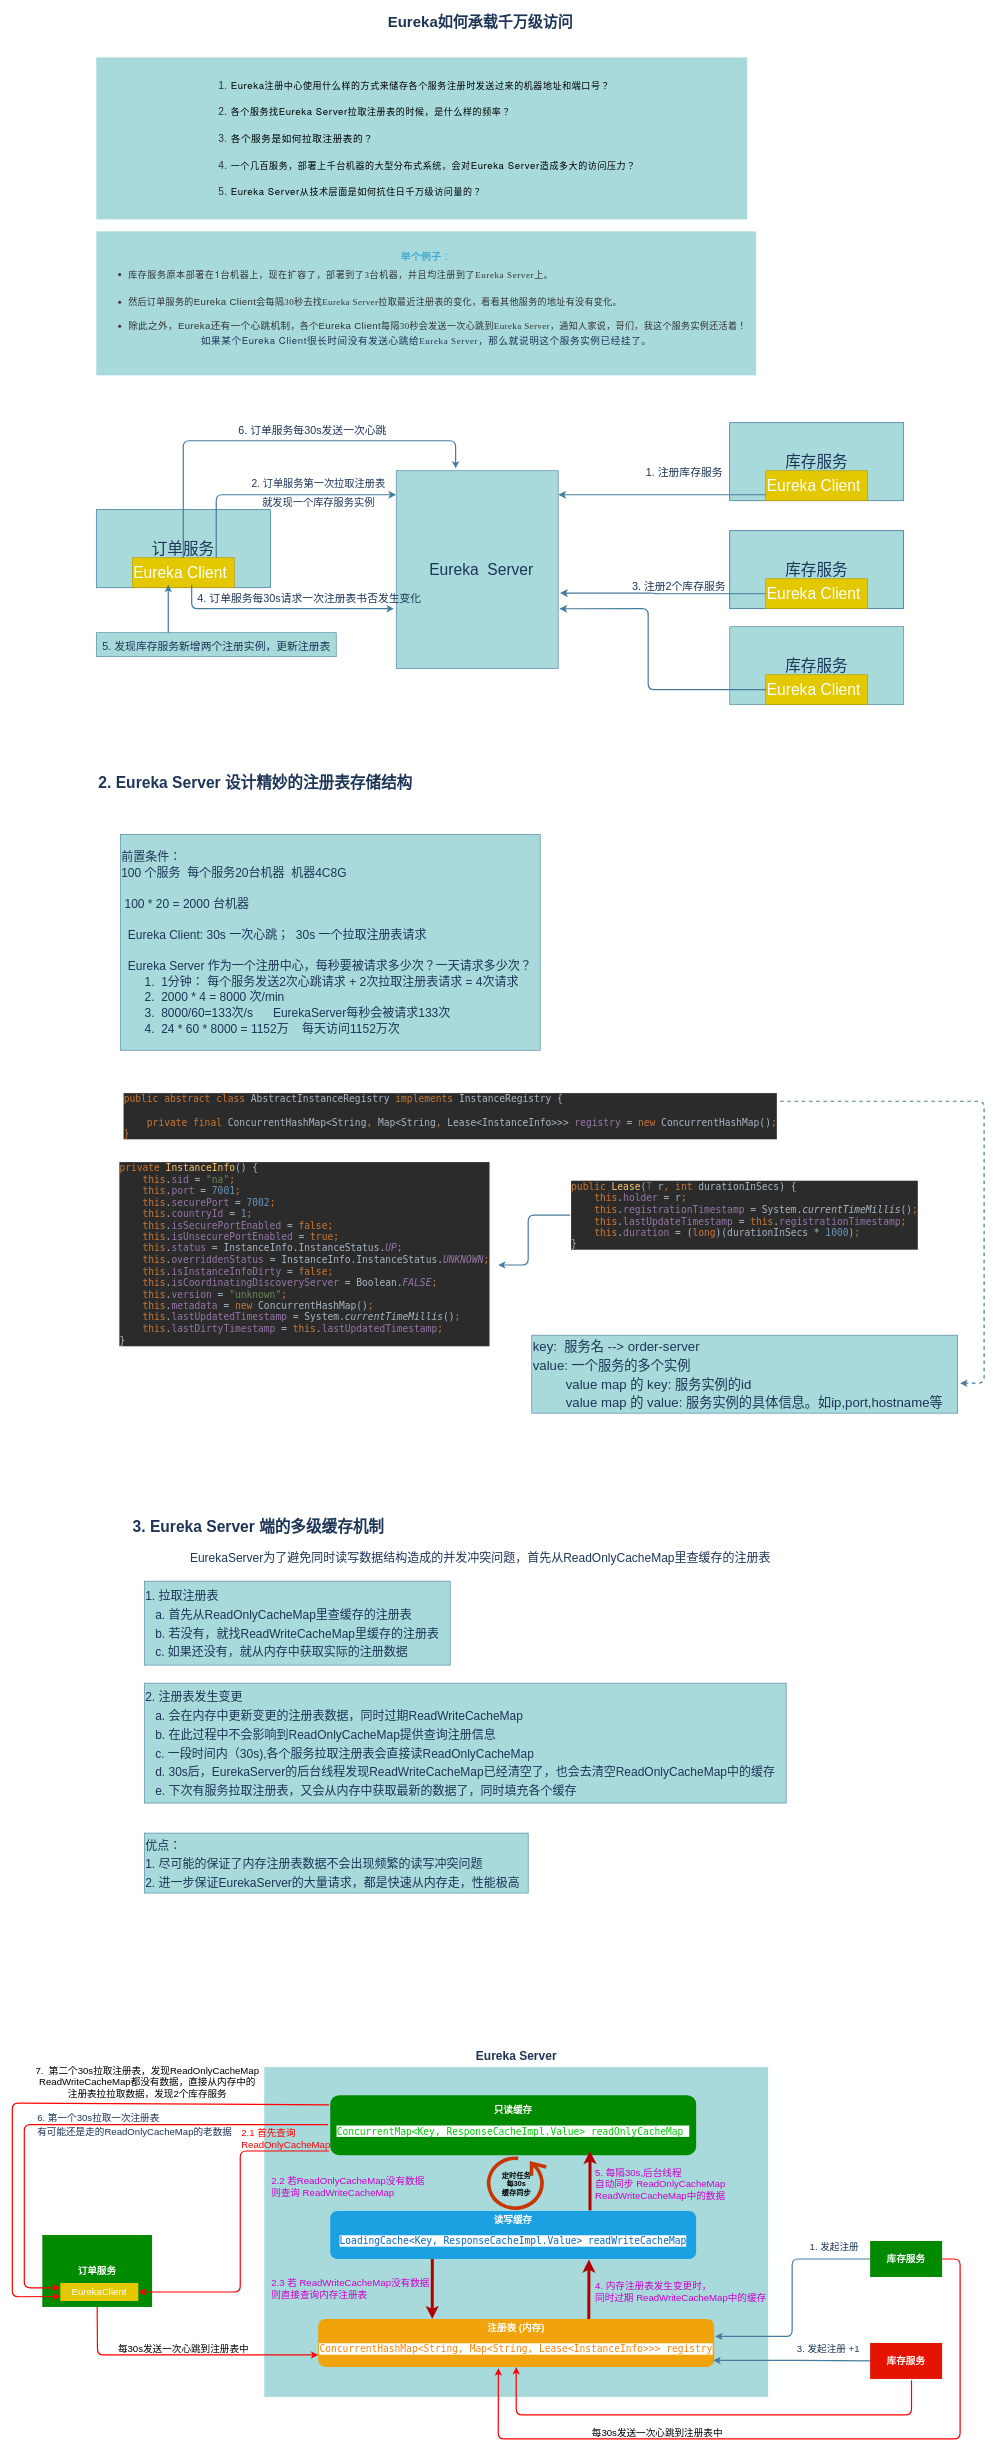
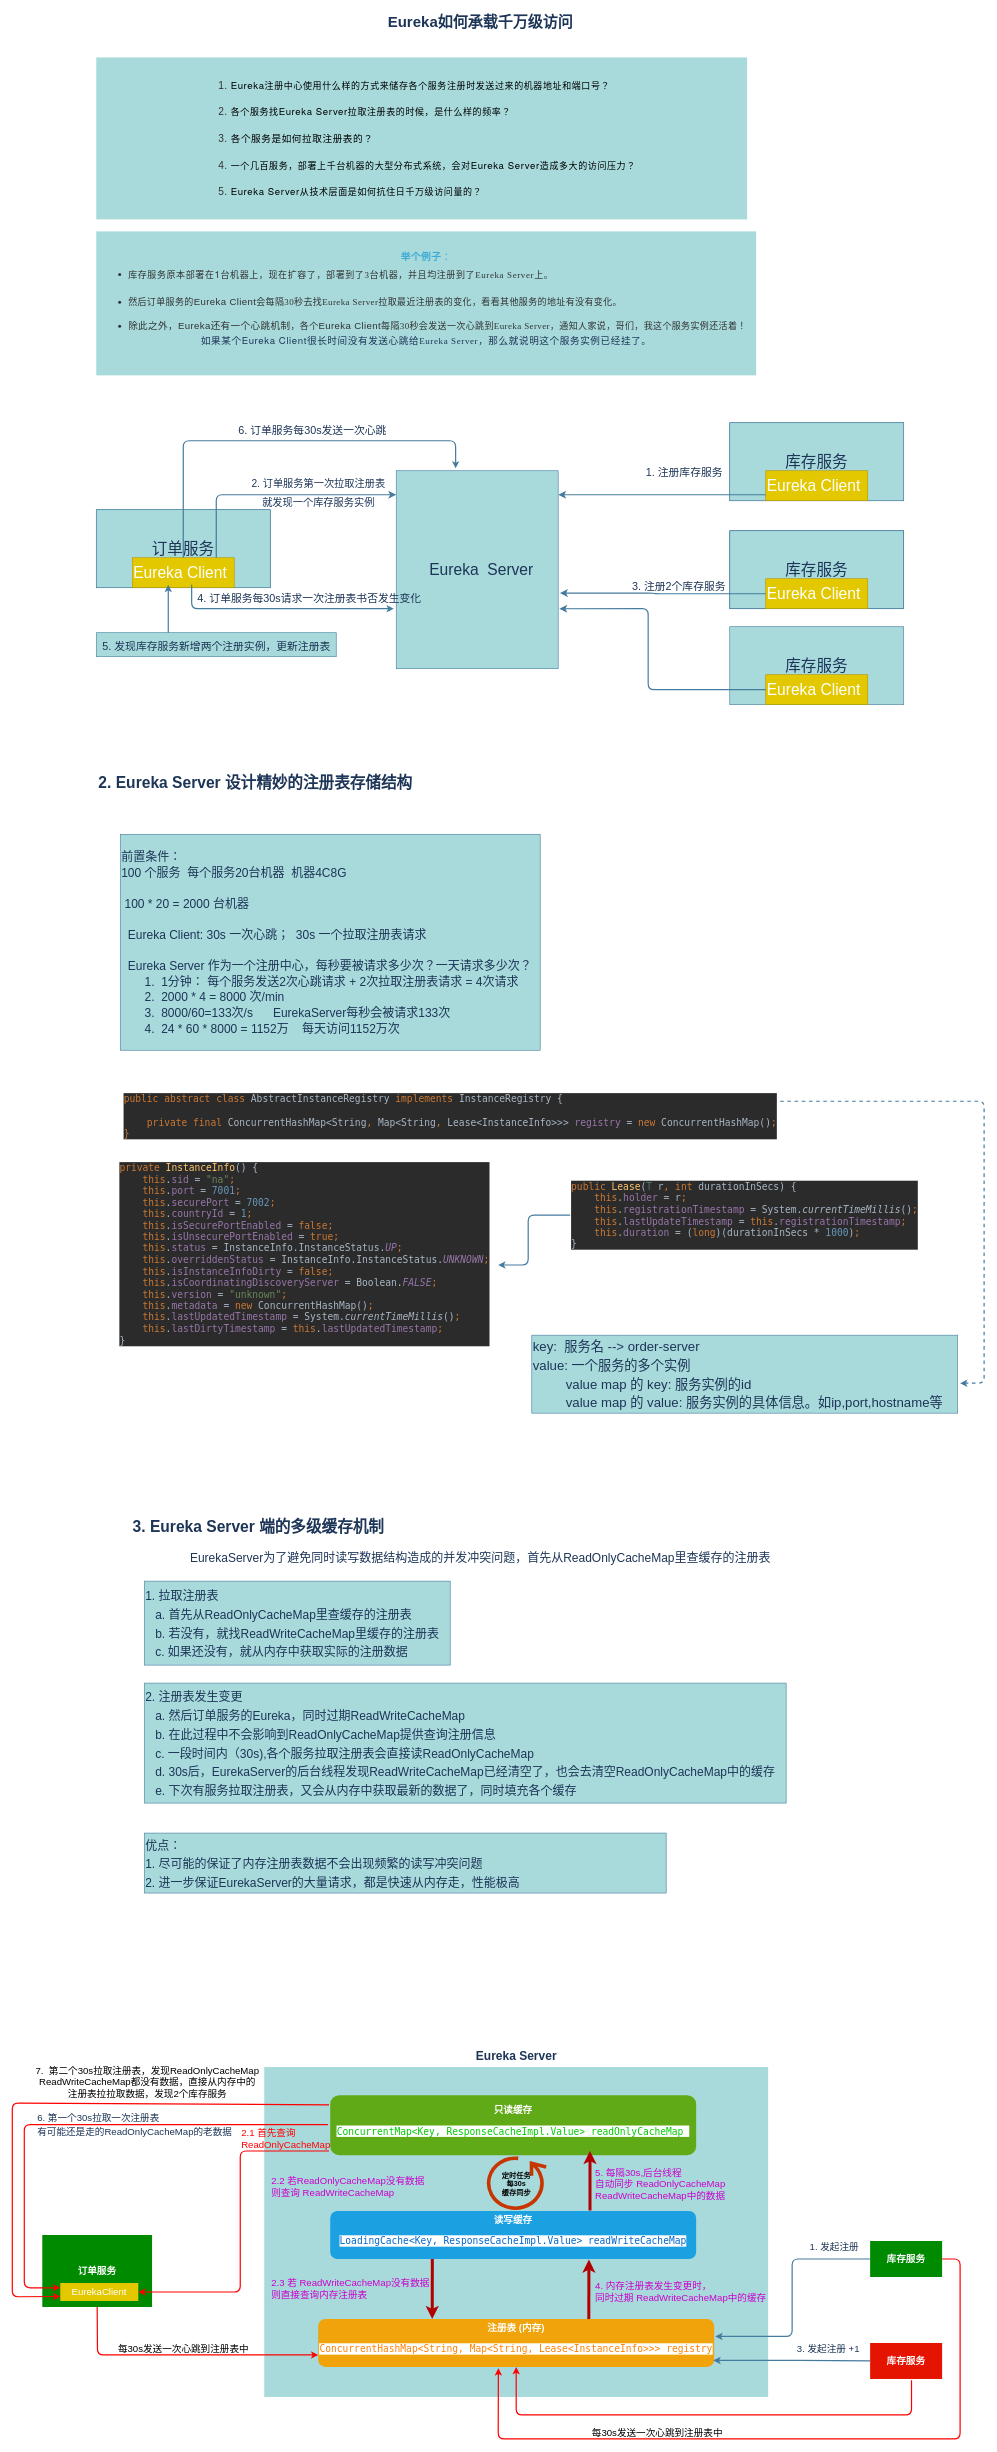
(547, 1743) -> (547, 1743)
(336, 1863) -> (405, 1863)
(513, 2126) -> (513, 2126)
